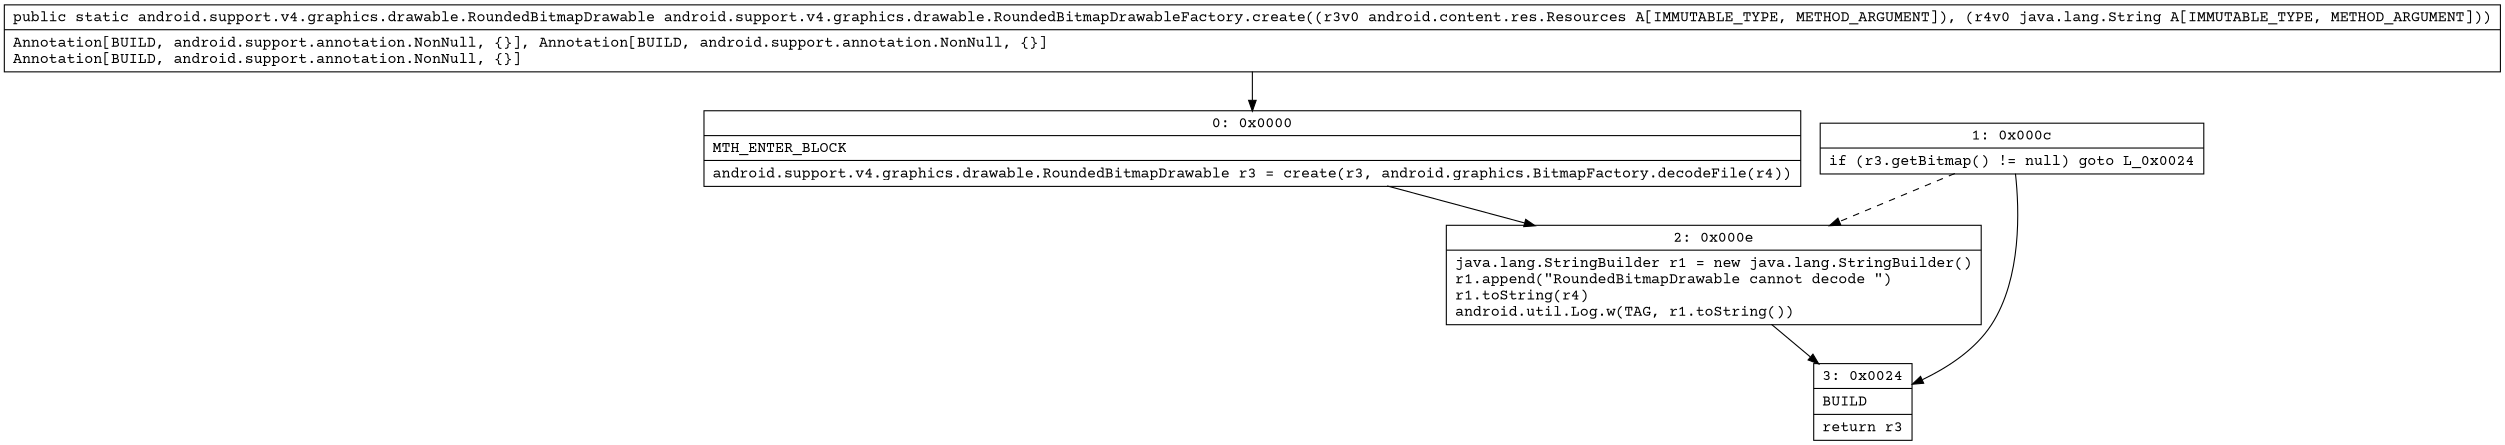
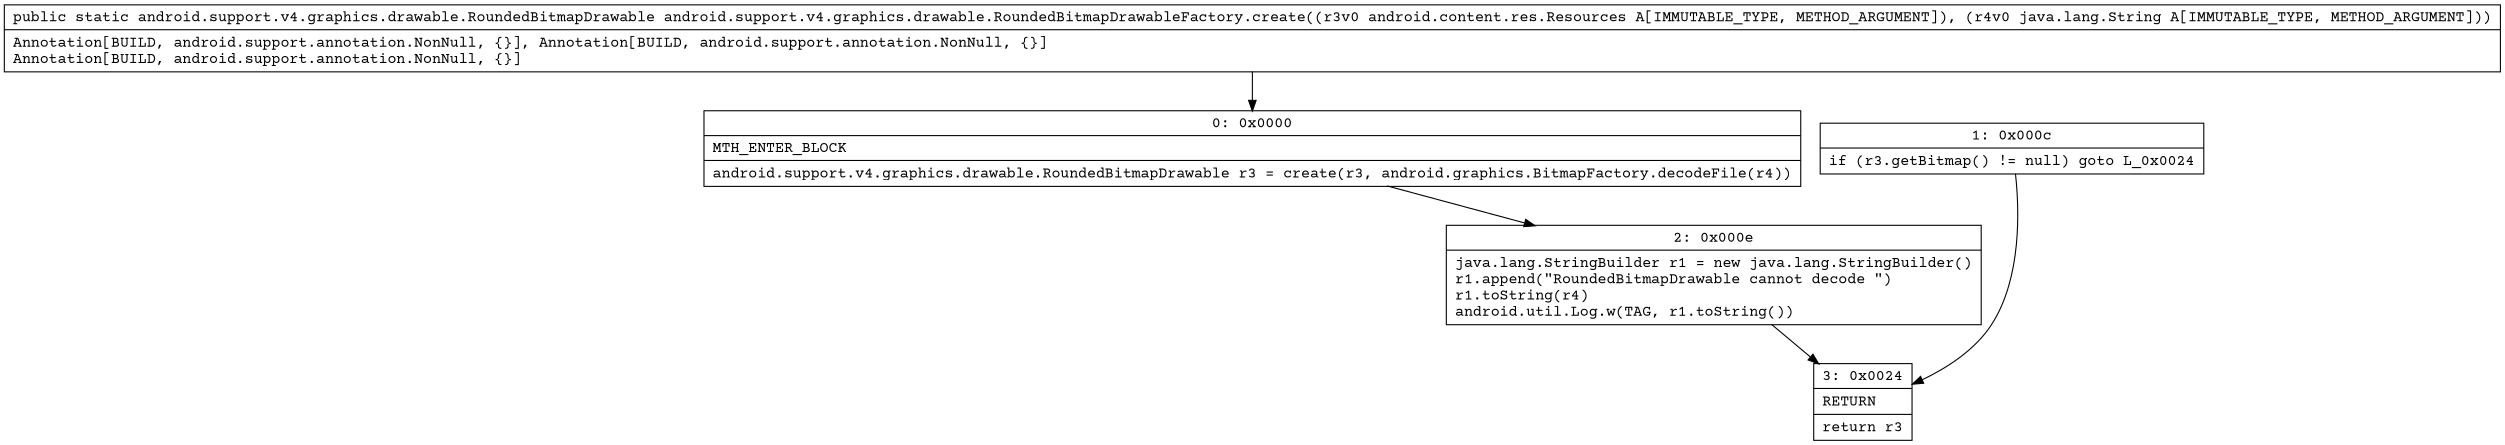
(1897, 197) -> none
(1845, 401) -> (1849, 401)
